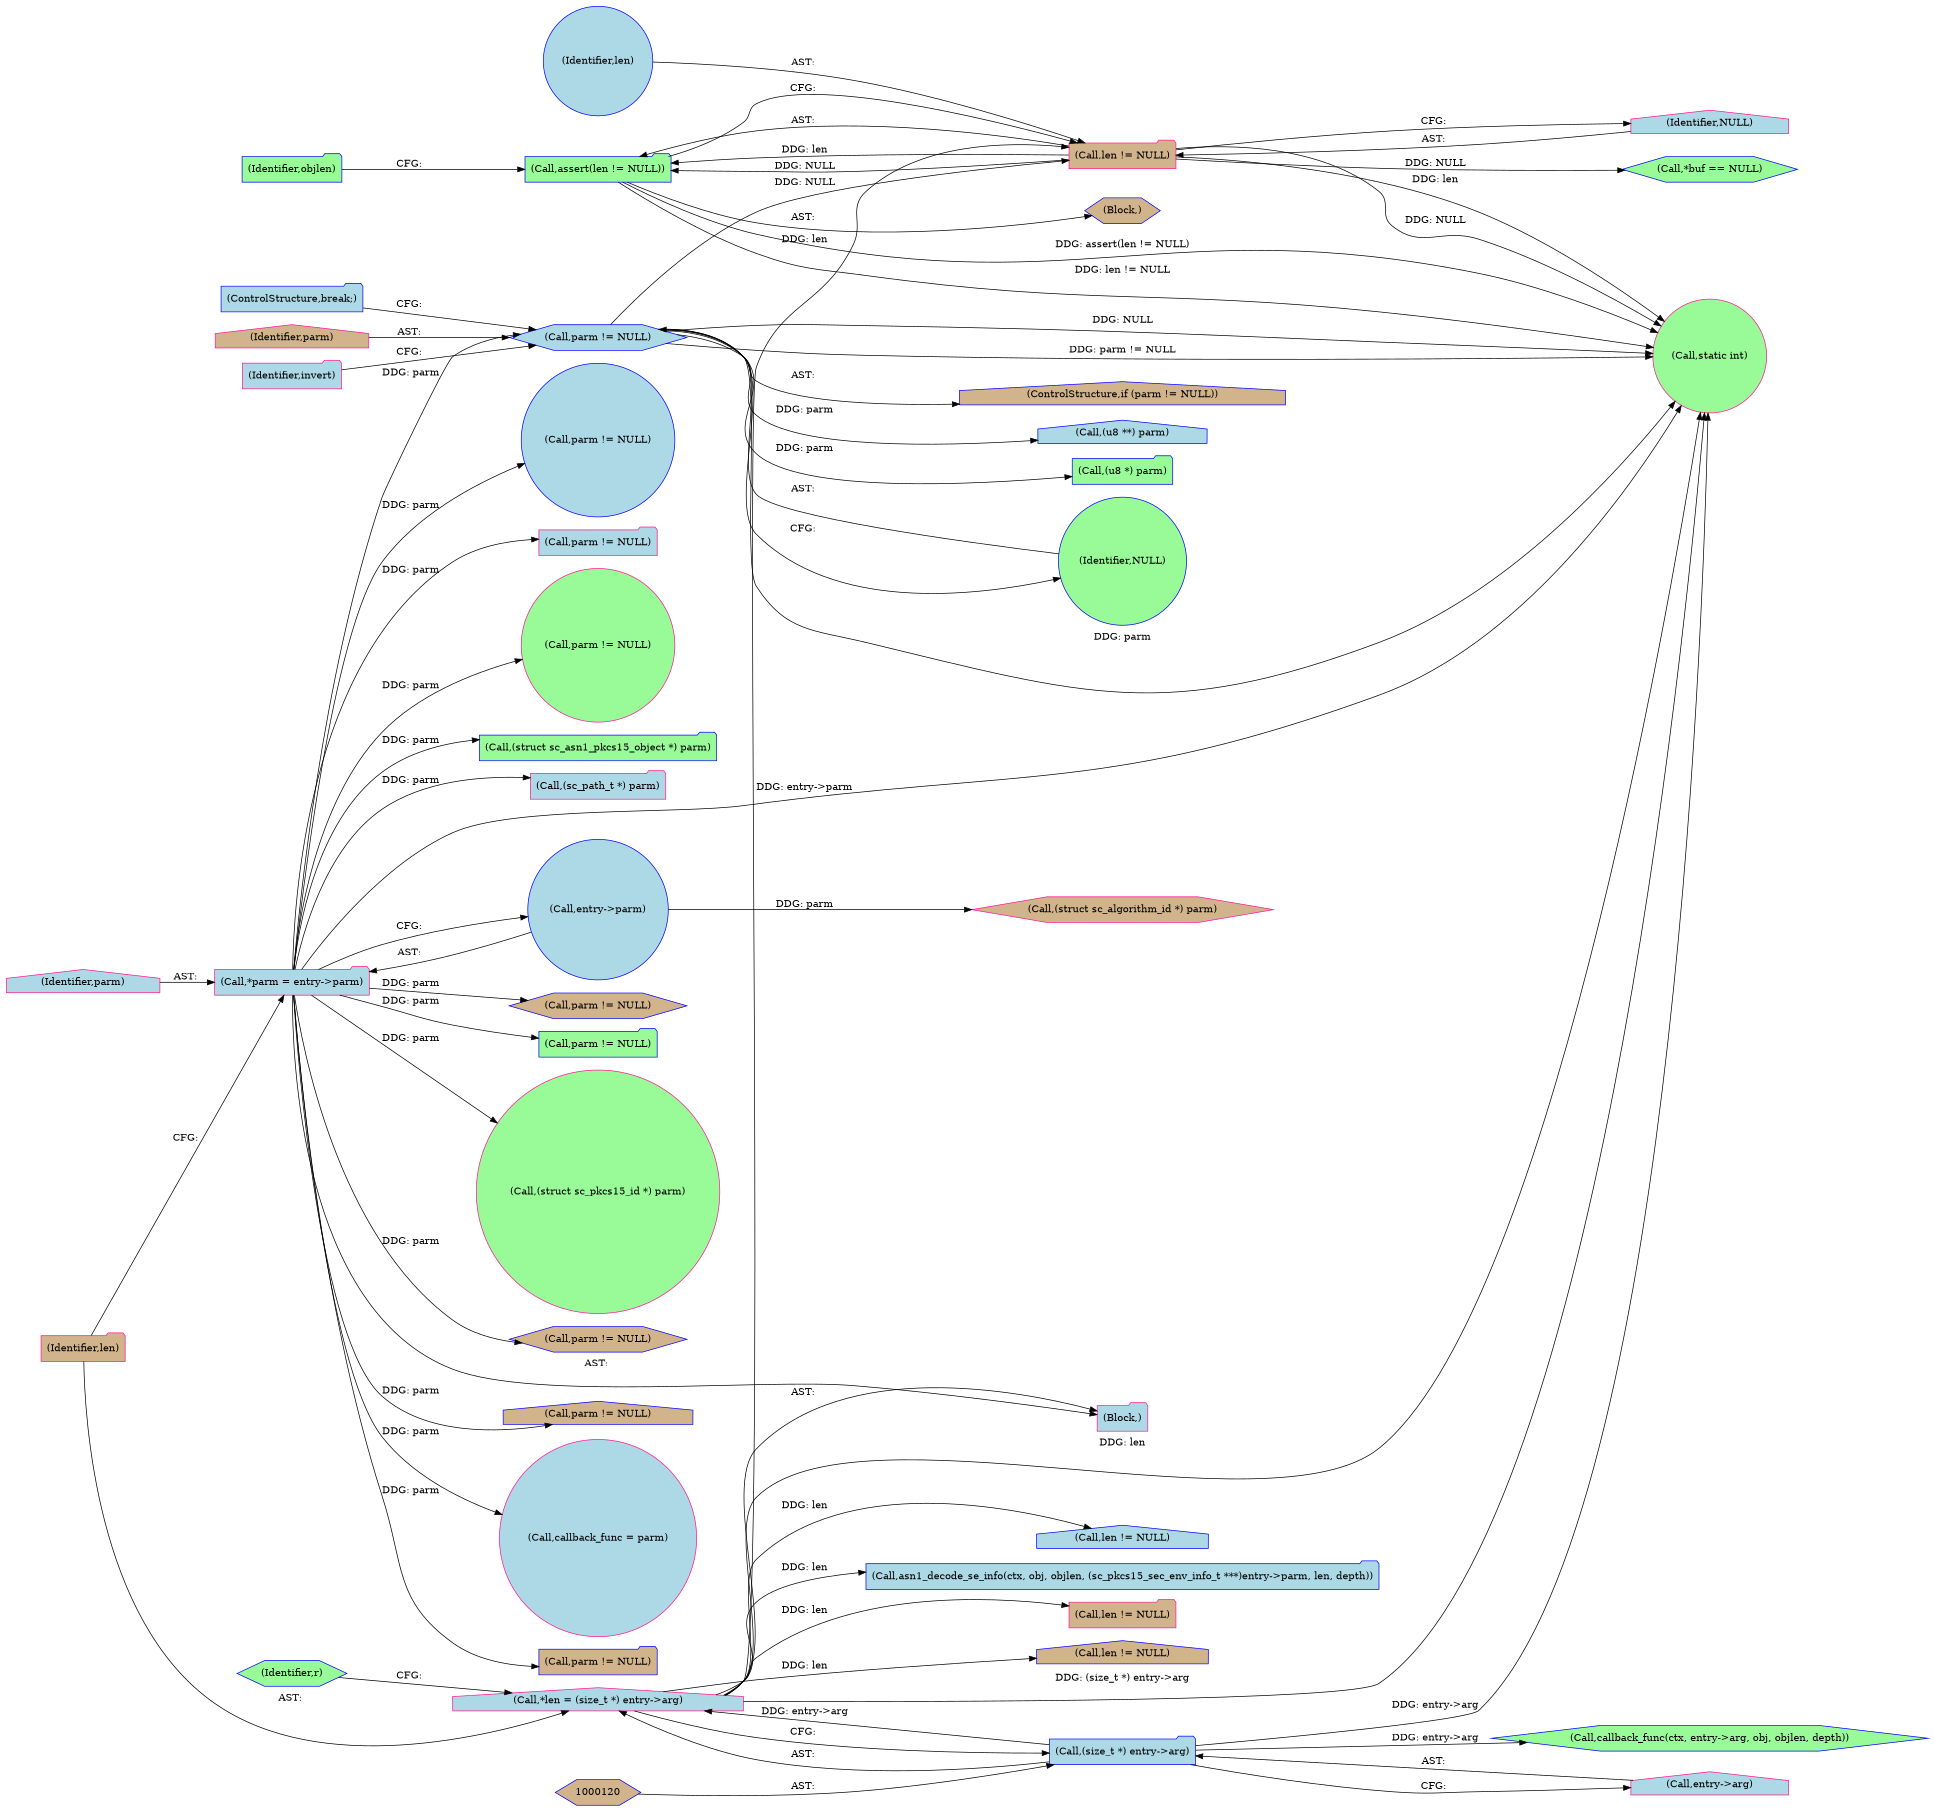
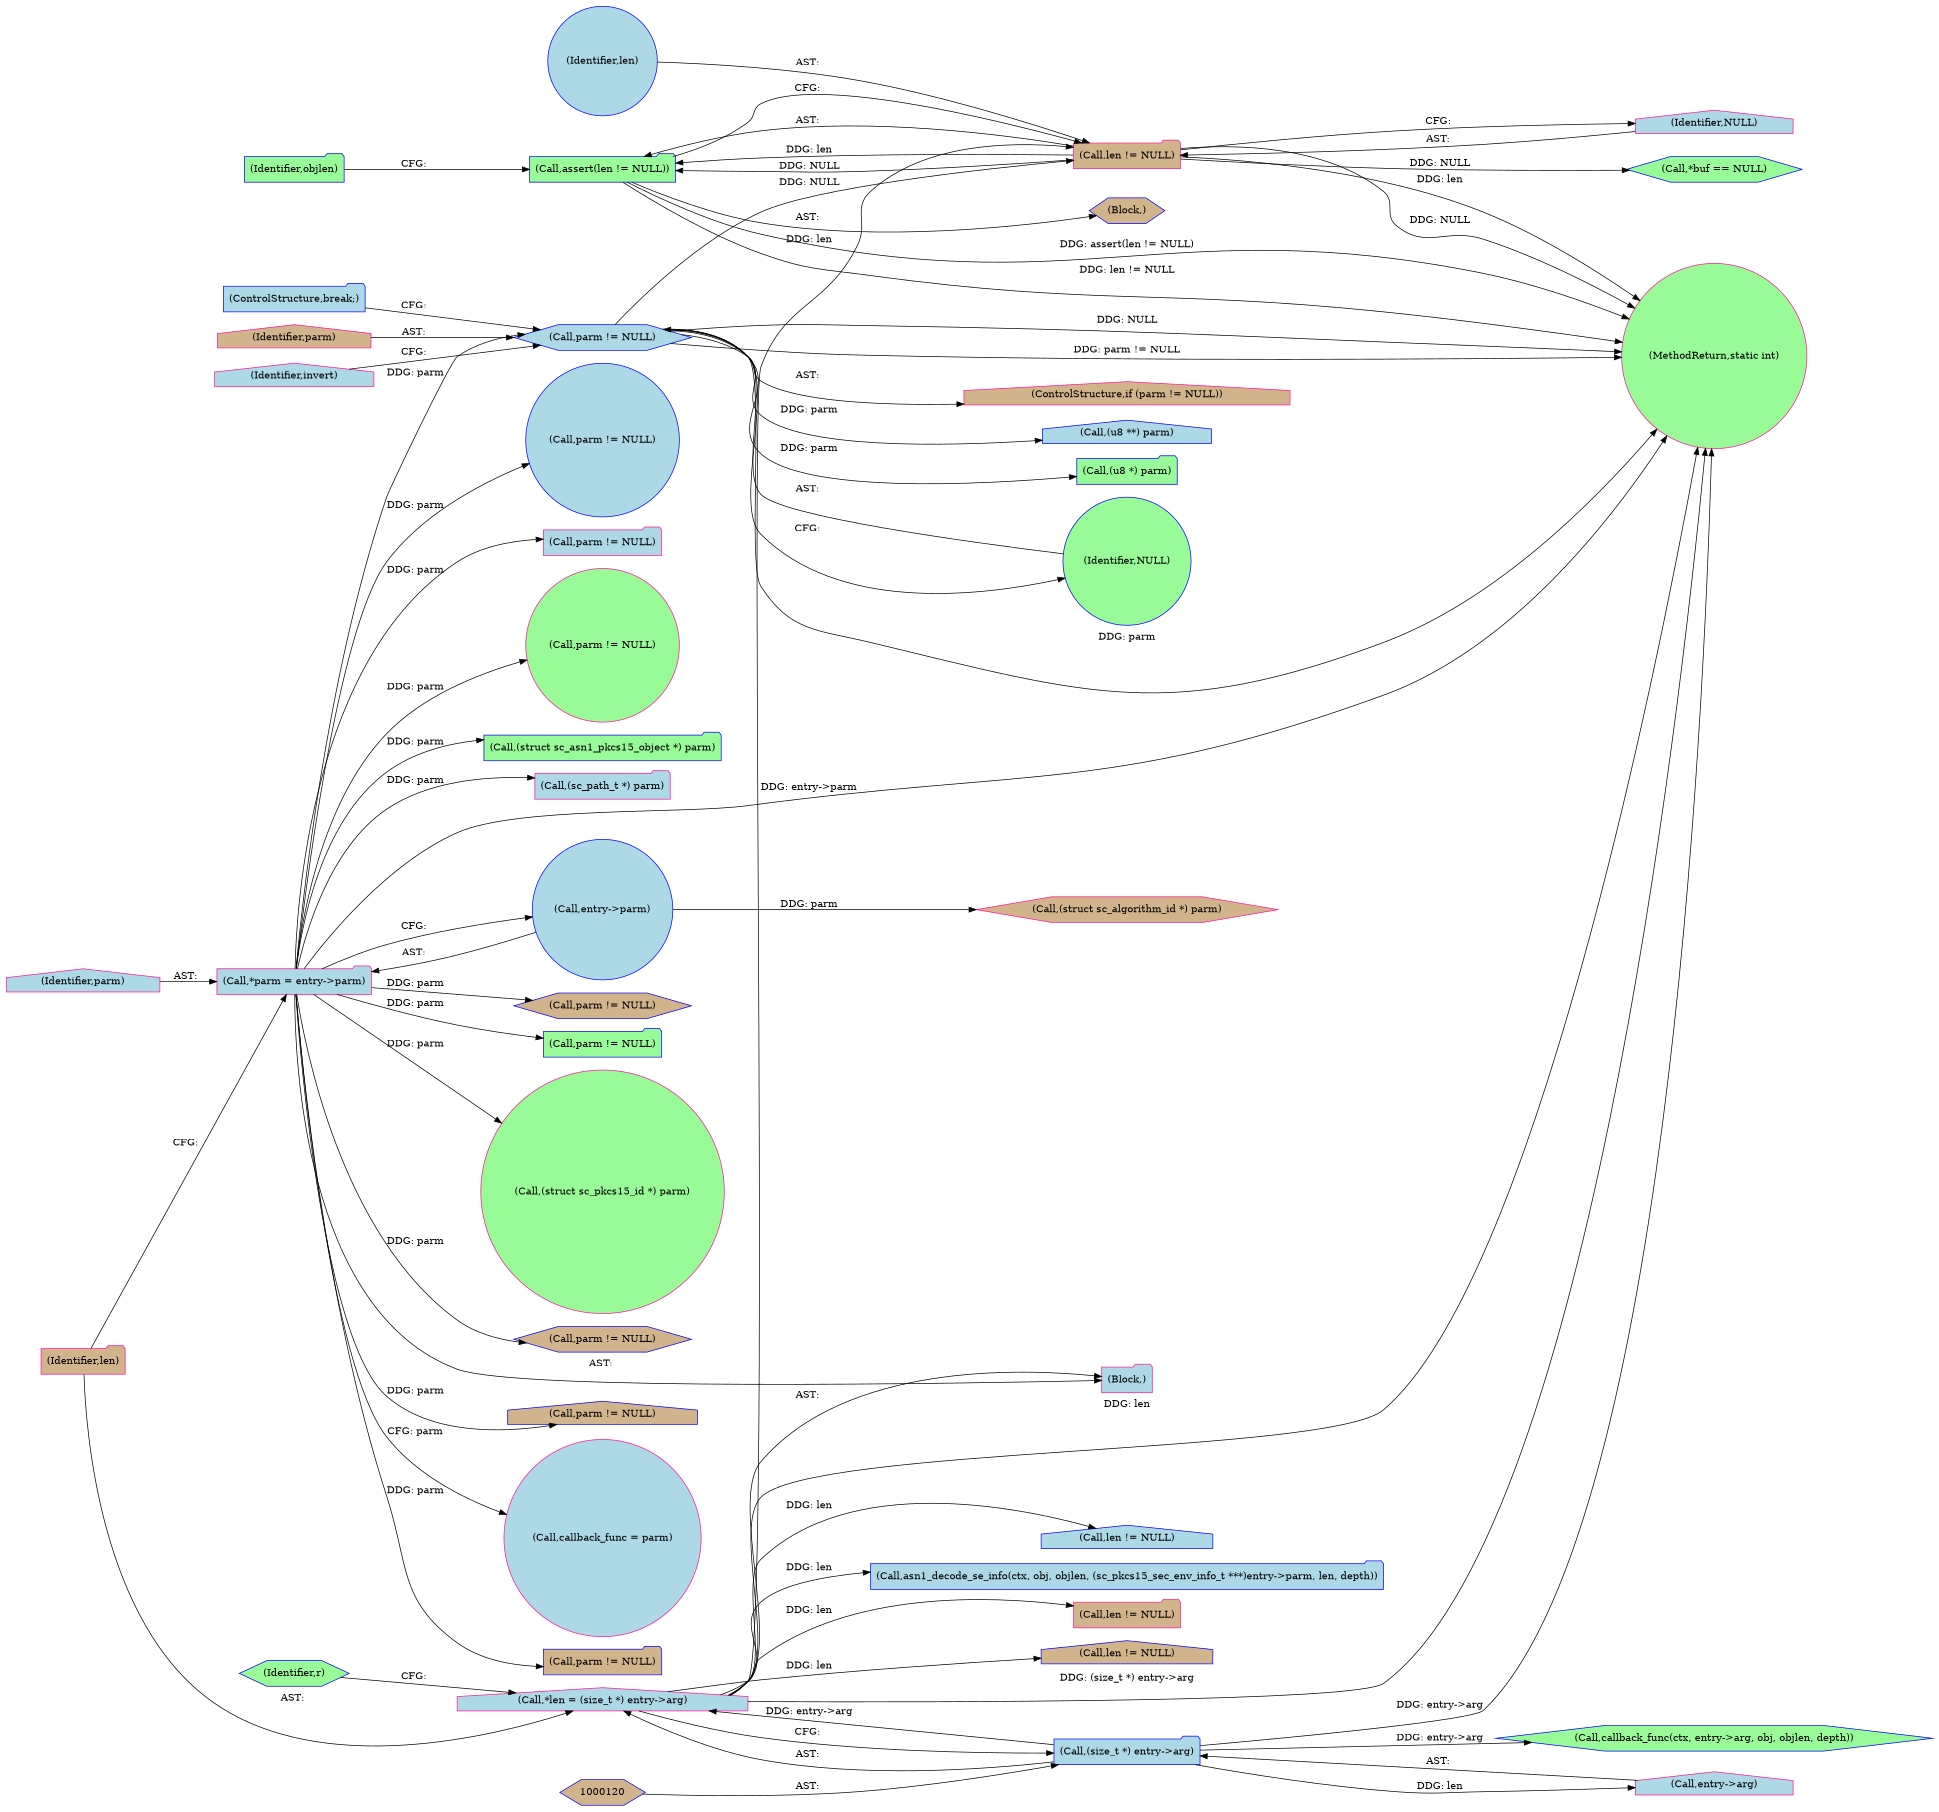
(1710, 356) -> (1714, 356)
(292, 376) -> (294, 376)
(1122, 395) -> (1127, 395)
(411, 1432) -> (415, 1432)
(1435, 1786) -> (1440, 1786)
